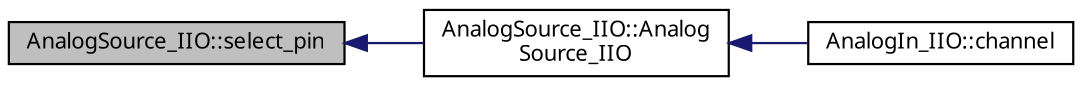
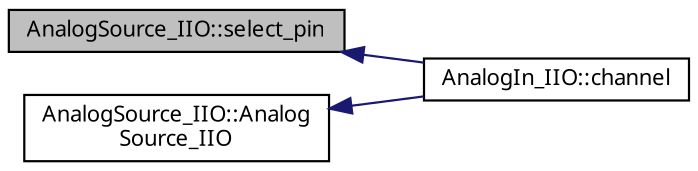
(395, 43) -> (394, 59)
